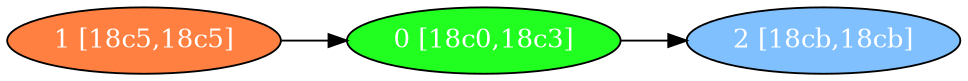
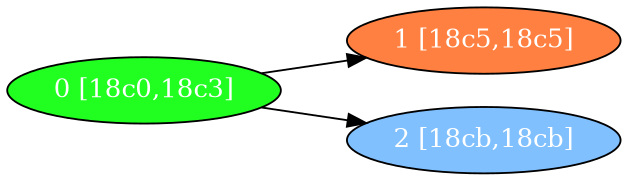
(305, 41) -> (305, 67)
